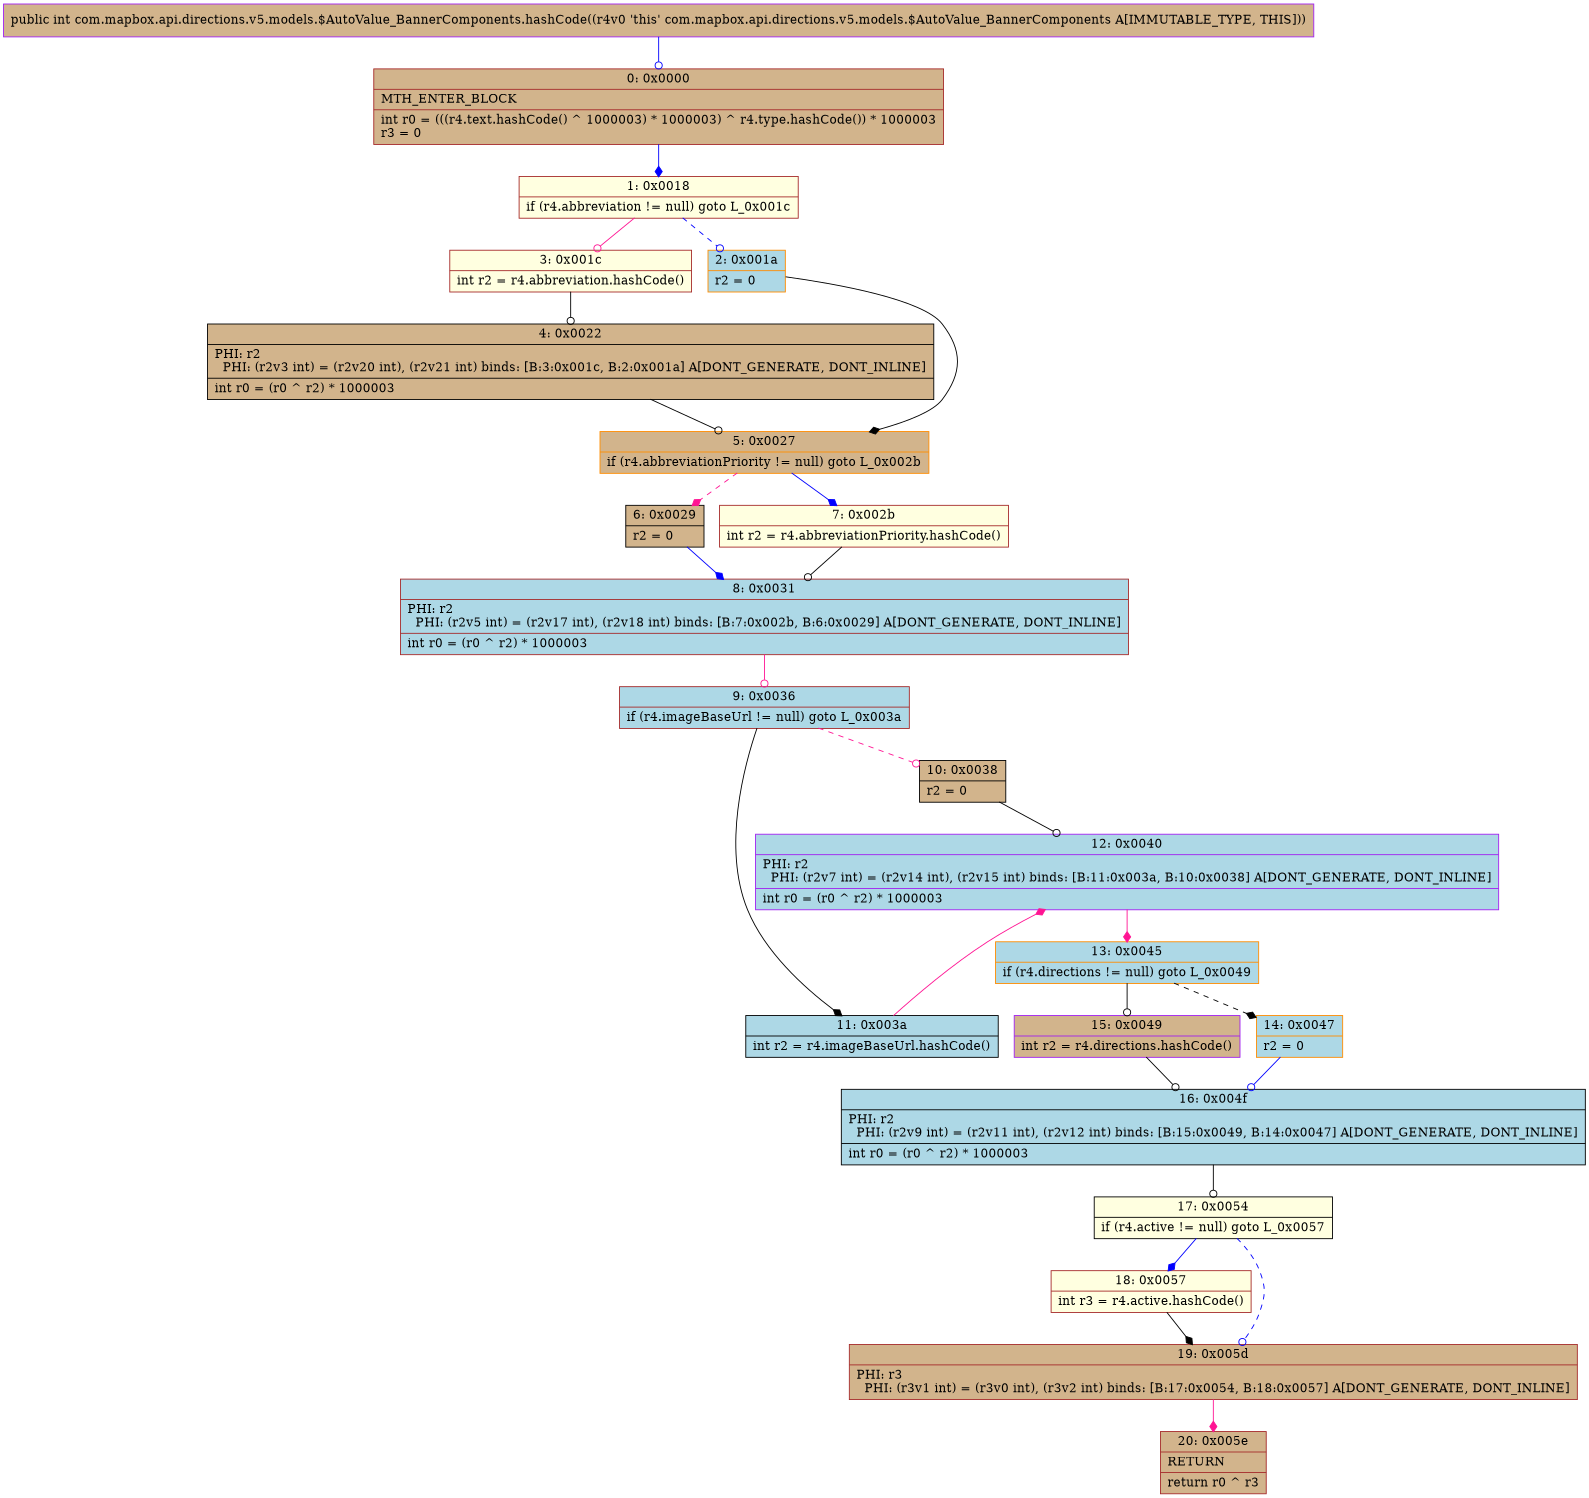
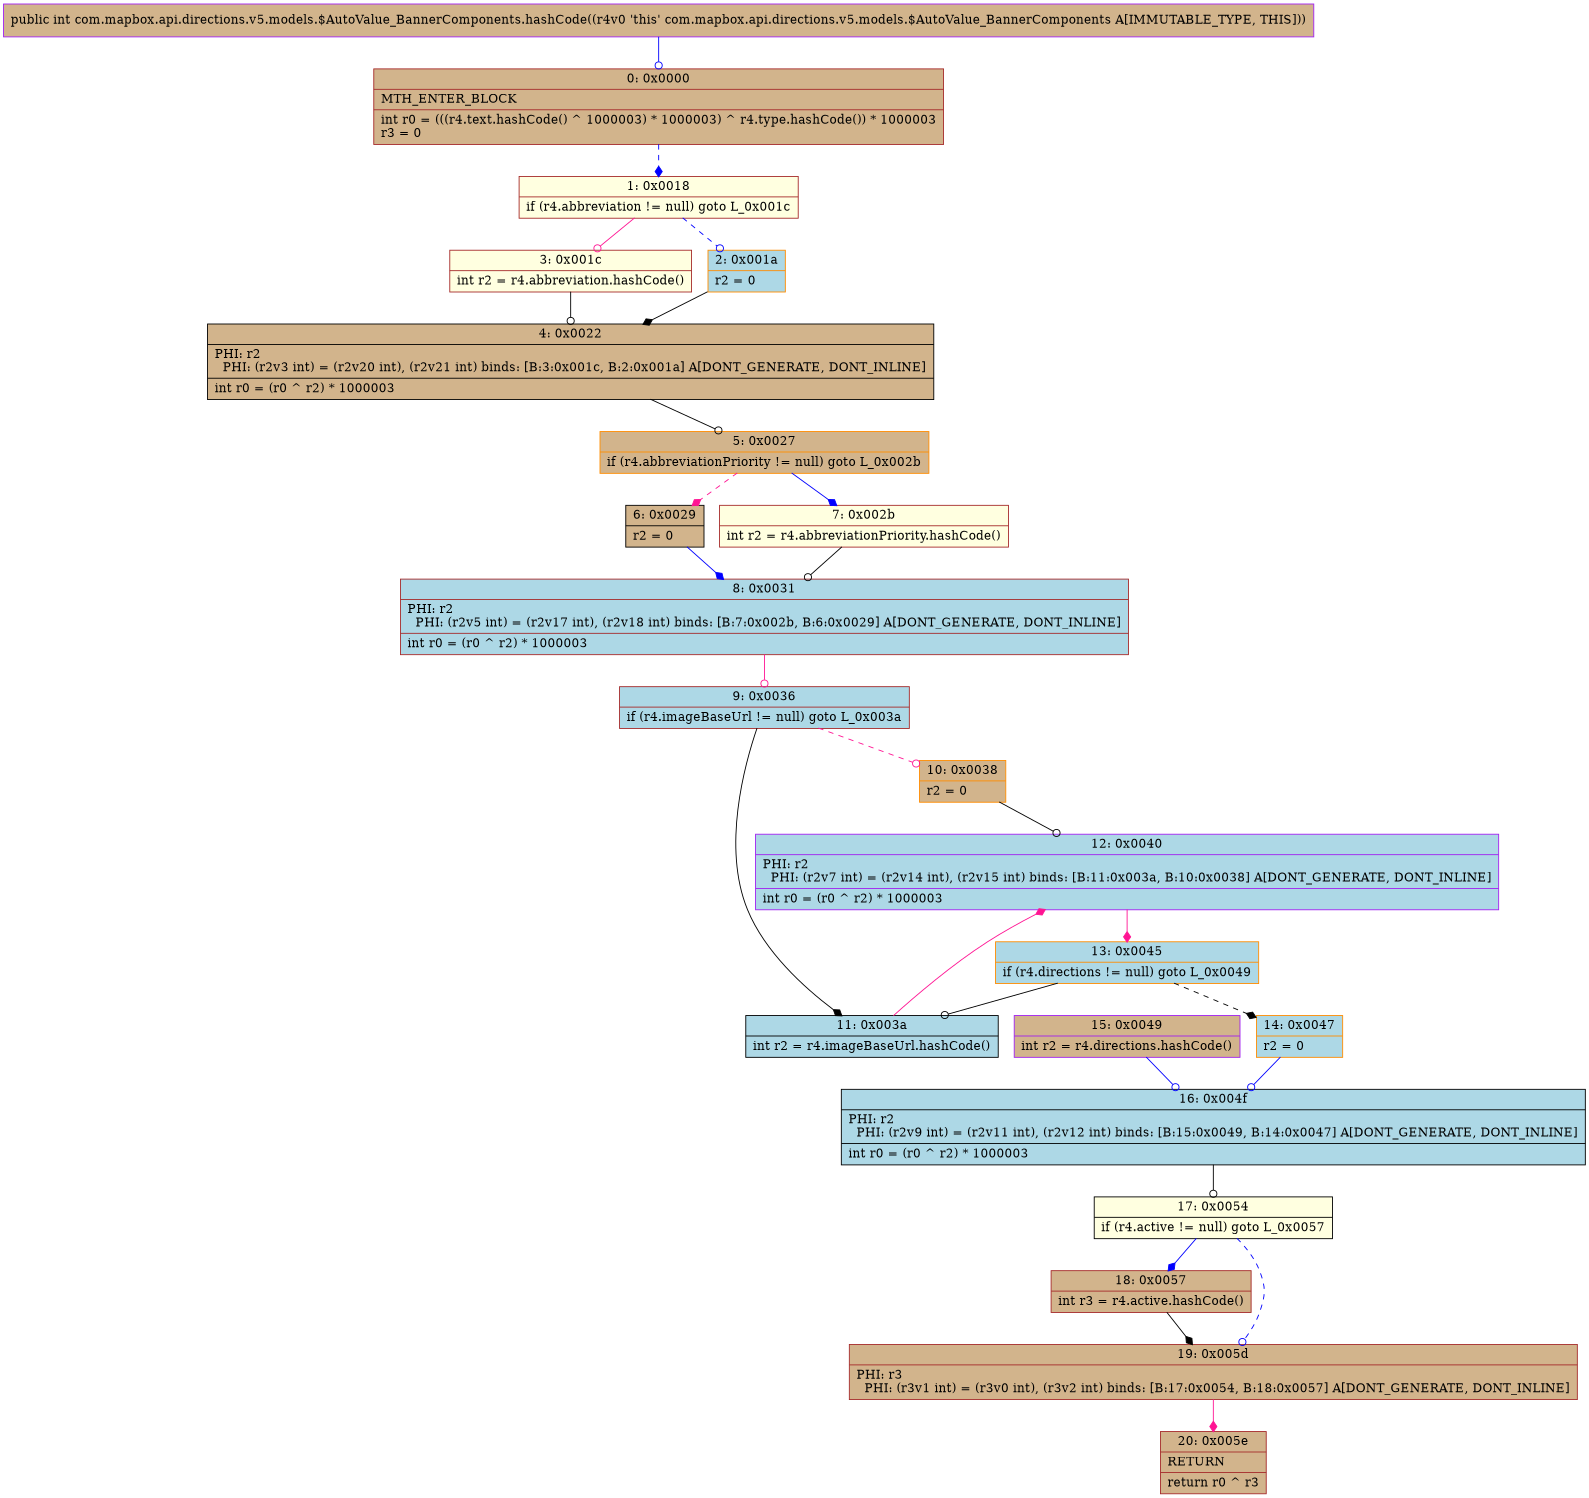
(659, 155) -> (659, 155)
(937, 320) -> (680, 306)
(963, 781) -> (963, 781)
(1127, 996) -> (1003, 999)
(1160, 1071) -> (1160, 1071)
(1151, 1292) -> (1151, 1292)
